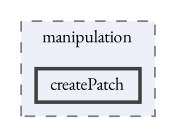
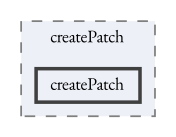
(88, 38) -> (88, 38)
